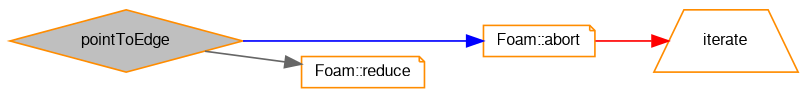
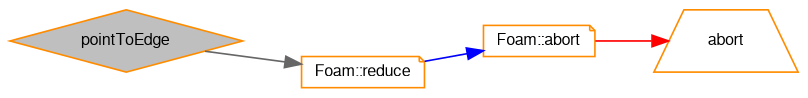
(355, 41) -> (446, 57)
(726, 41) -> (726, 41)
